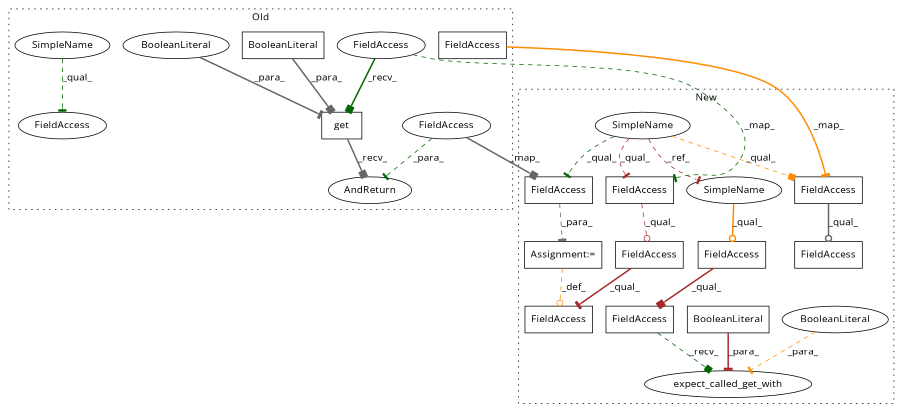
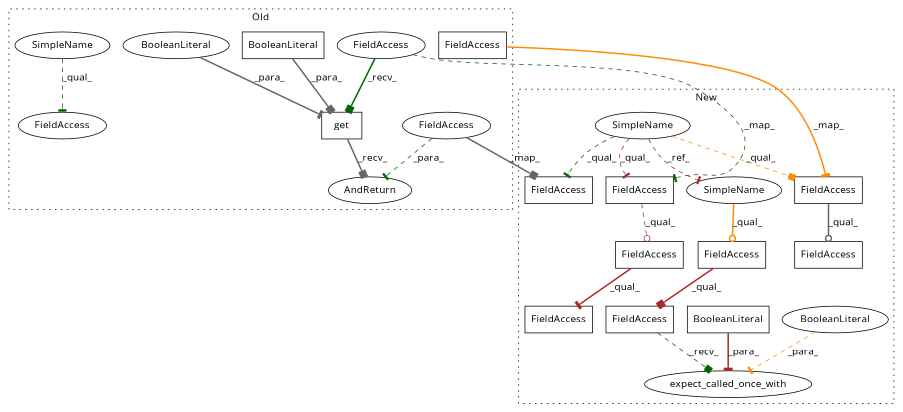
(563, 255) -> none
(728, 384) -> (728, 384)
